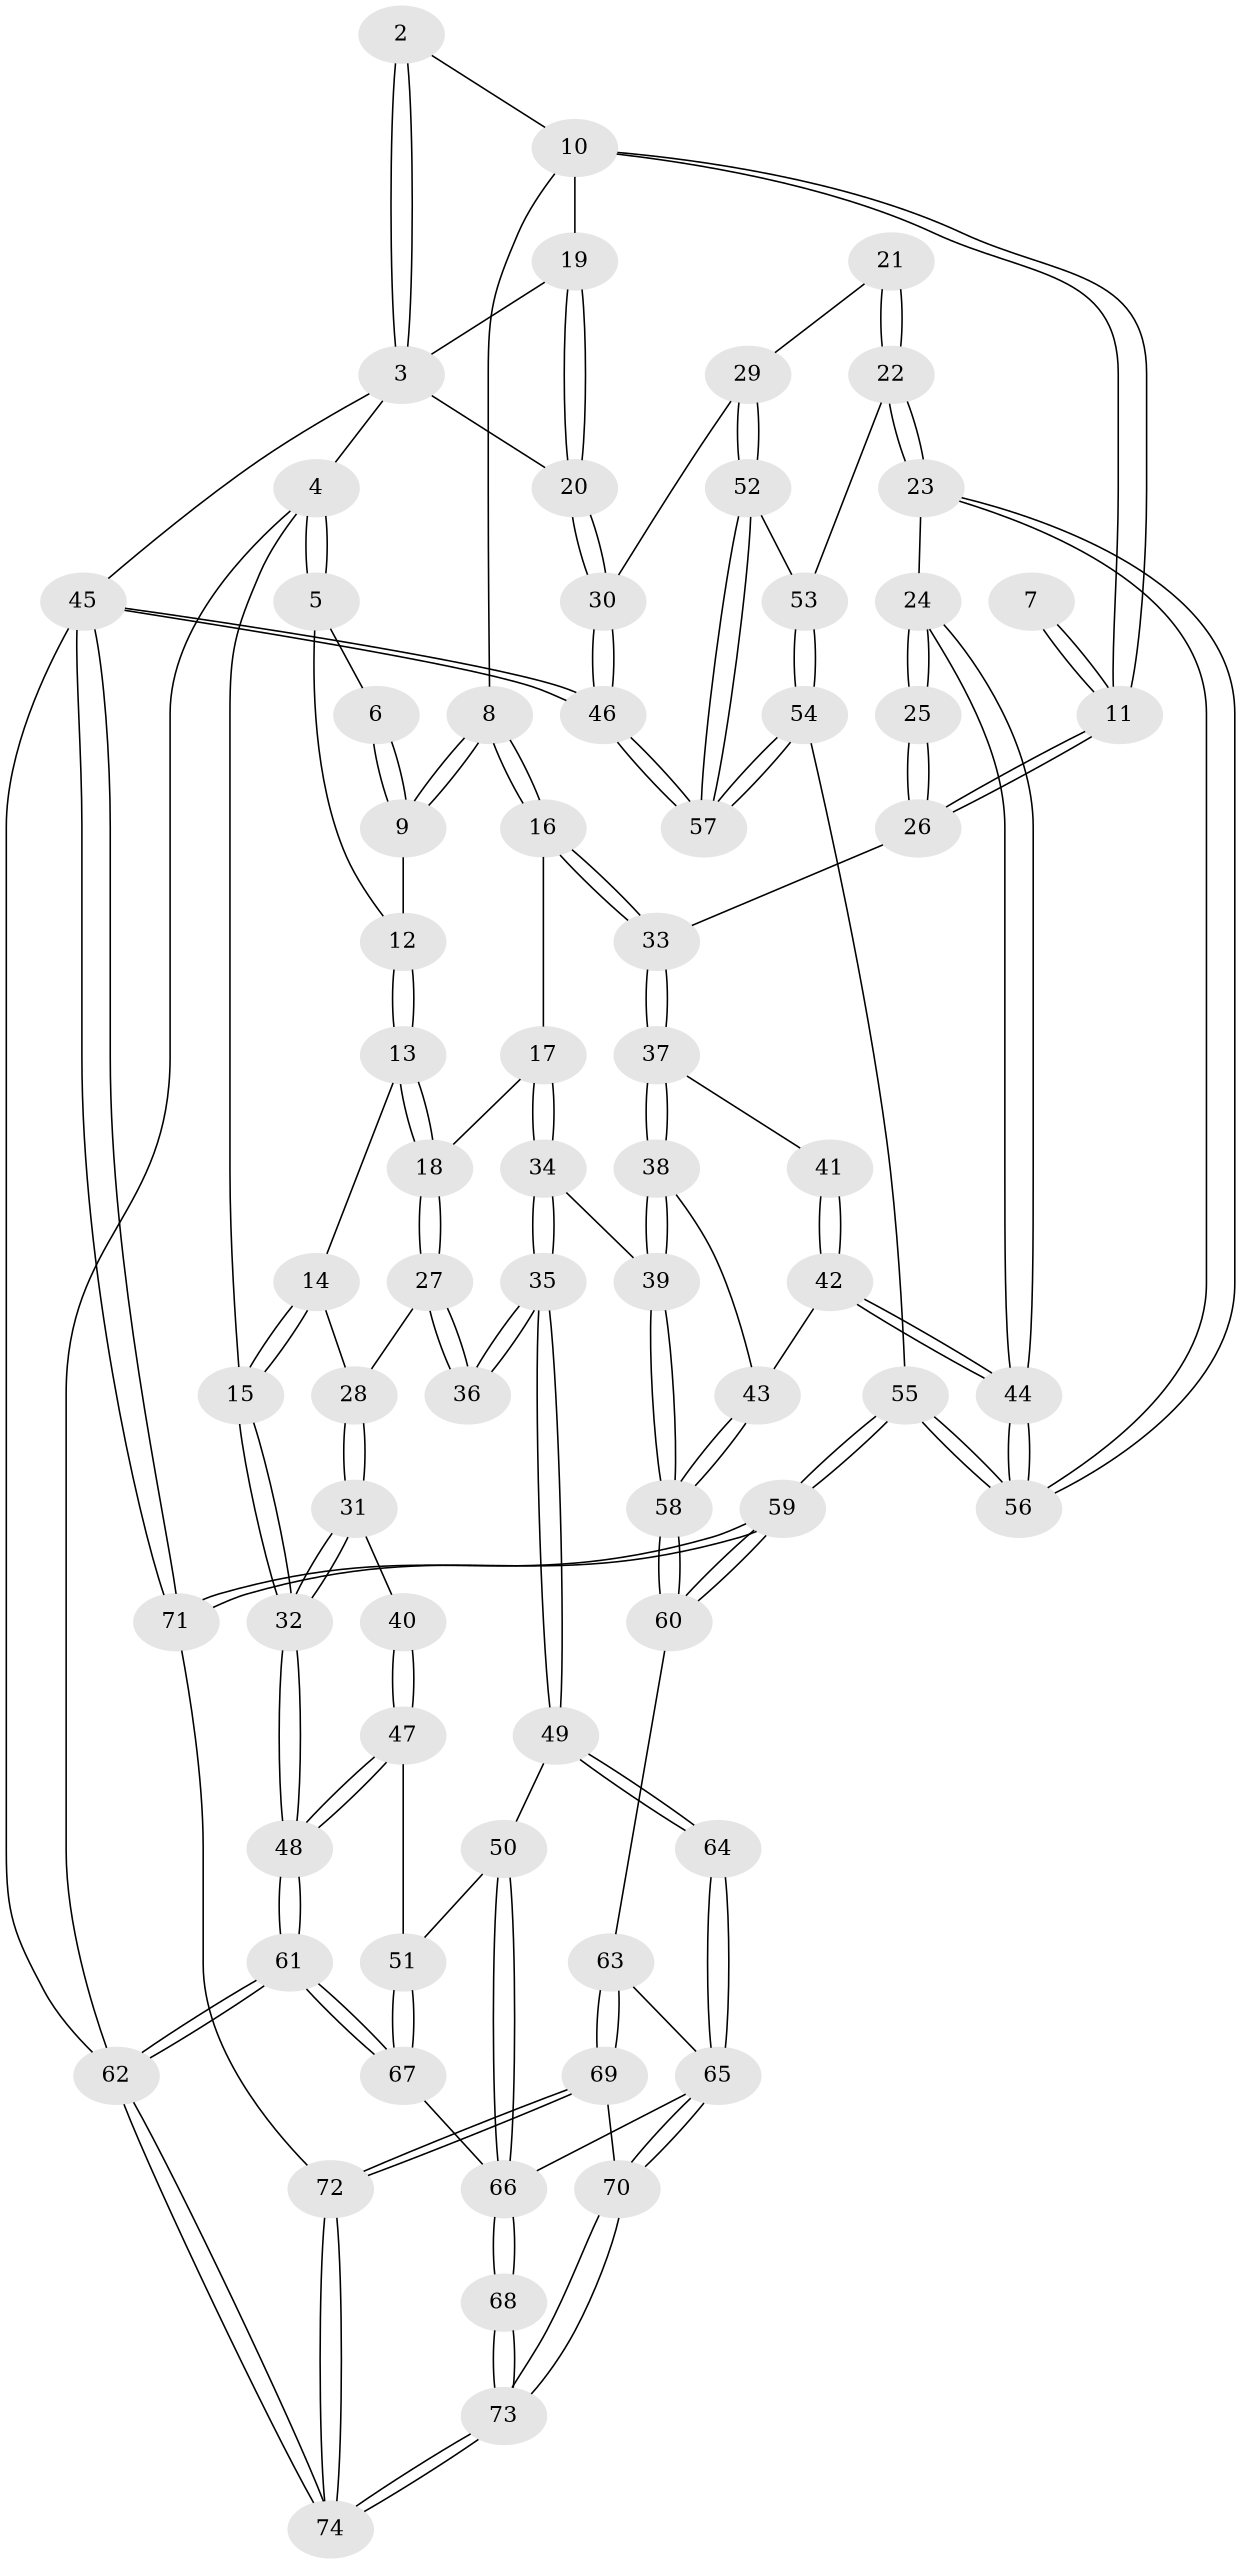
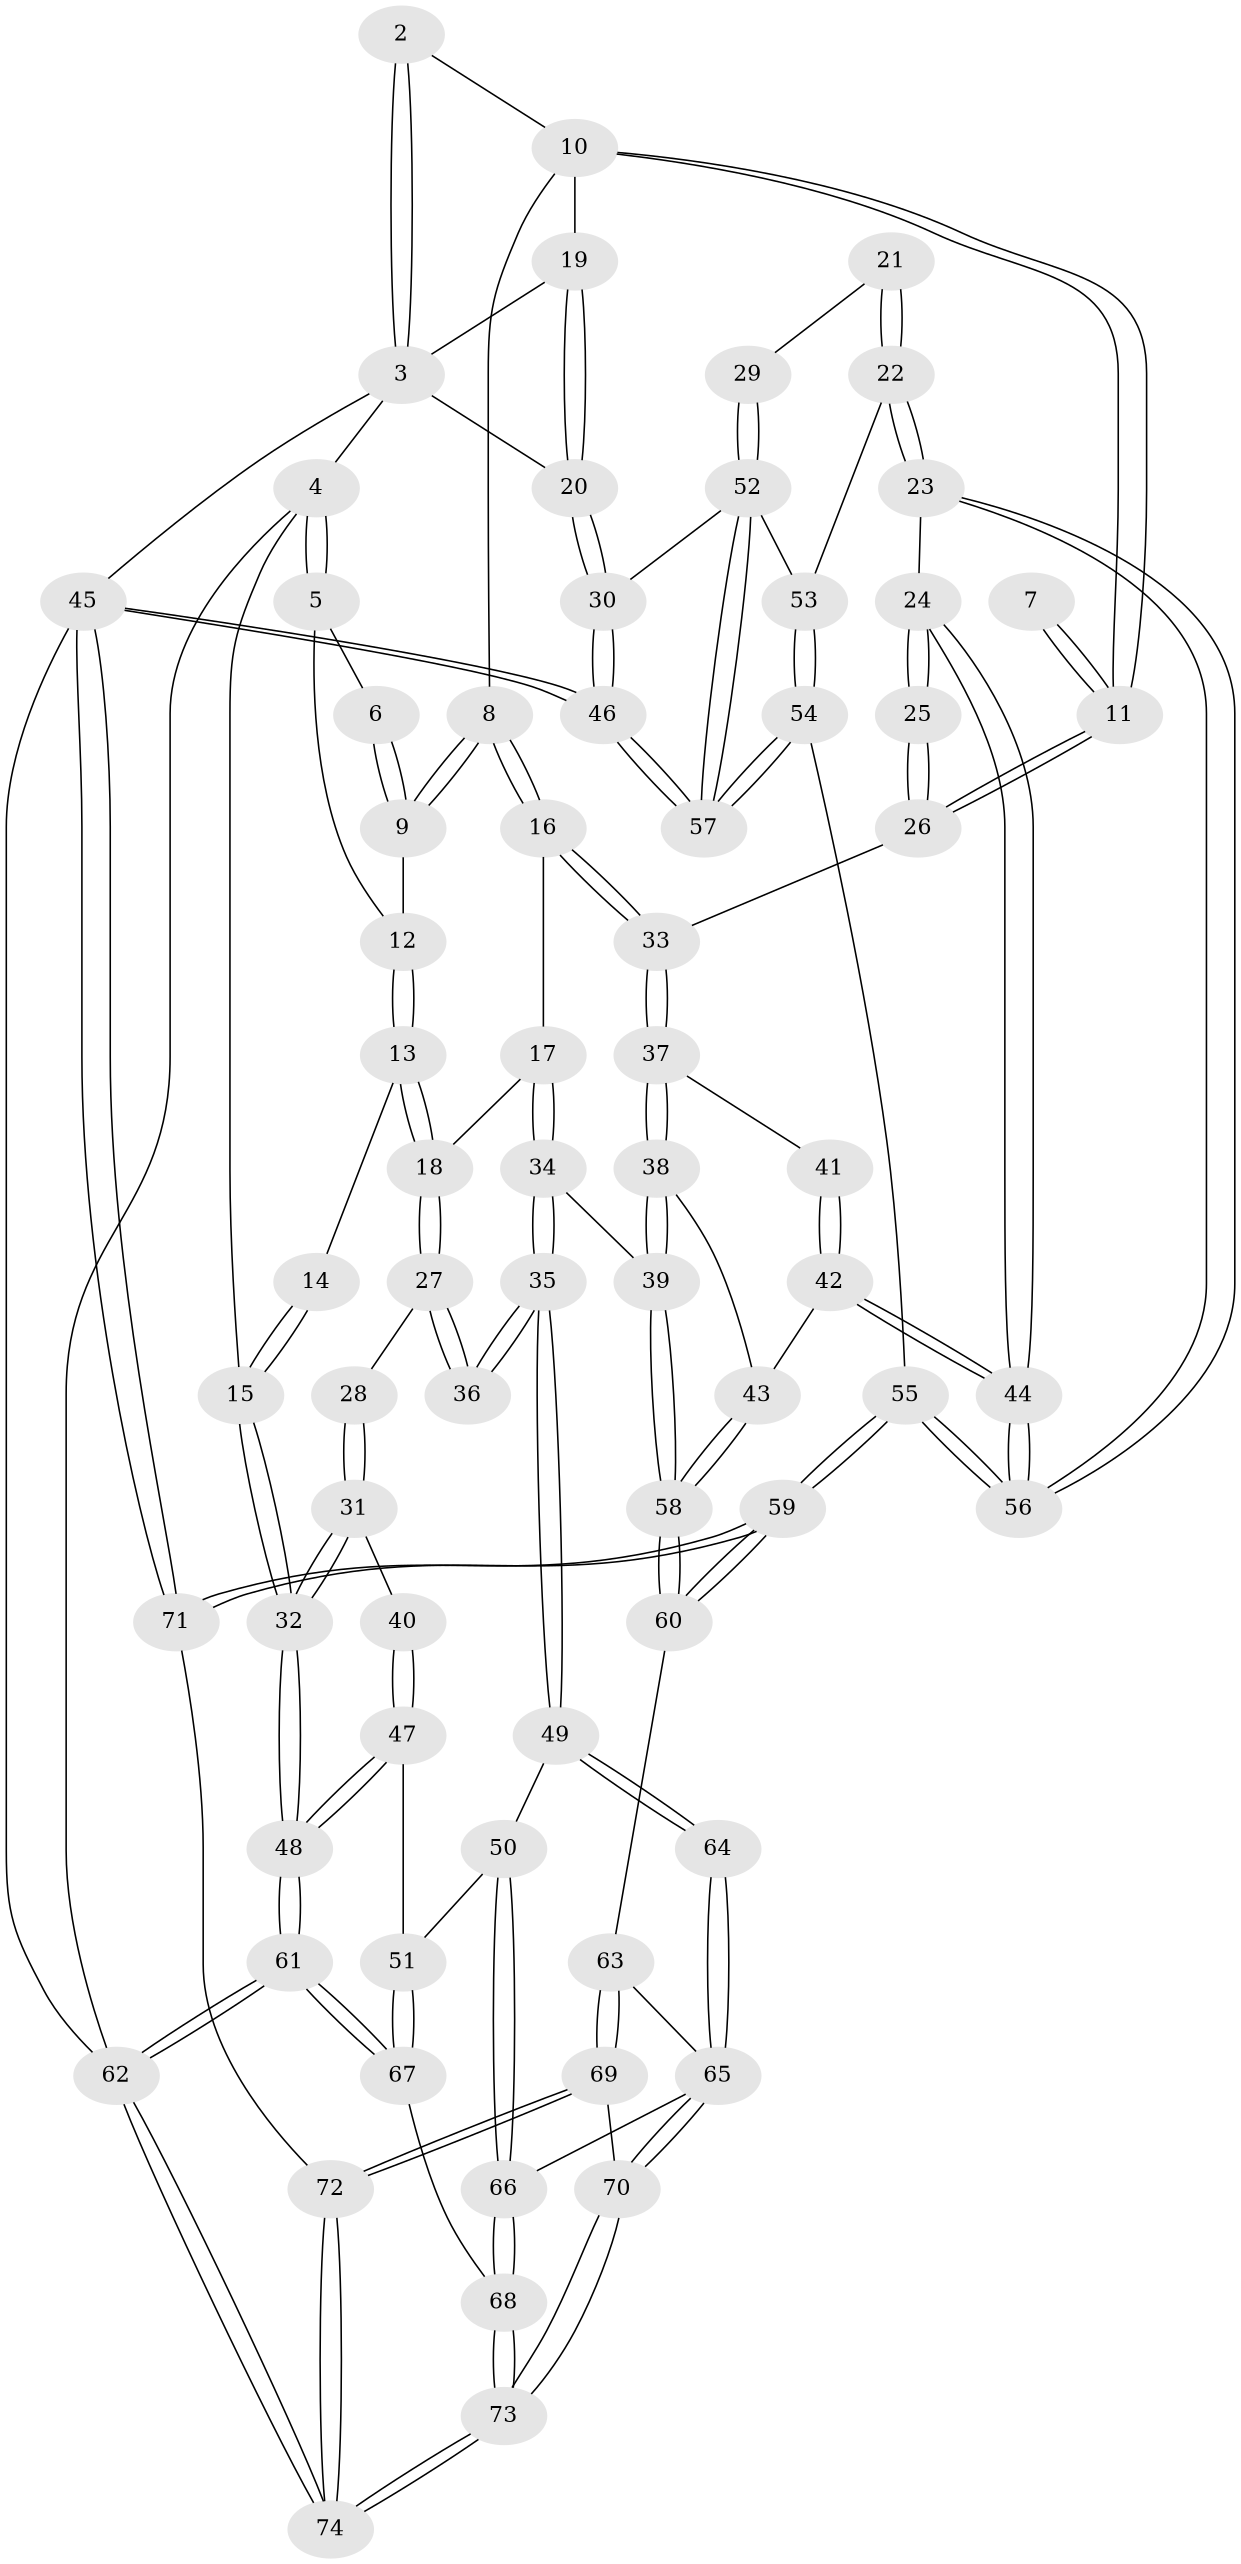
(674, 487) -> (676, 545)
(336, 1339) -> none
(446, 2125) -> (437, 2195)
